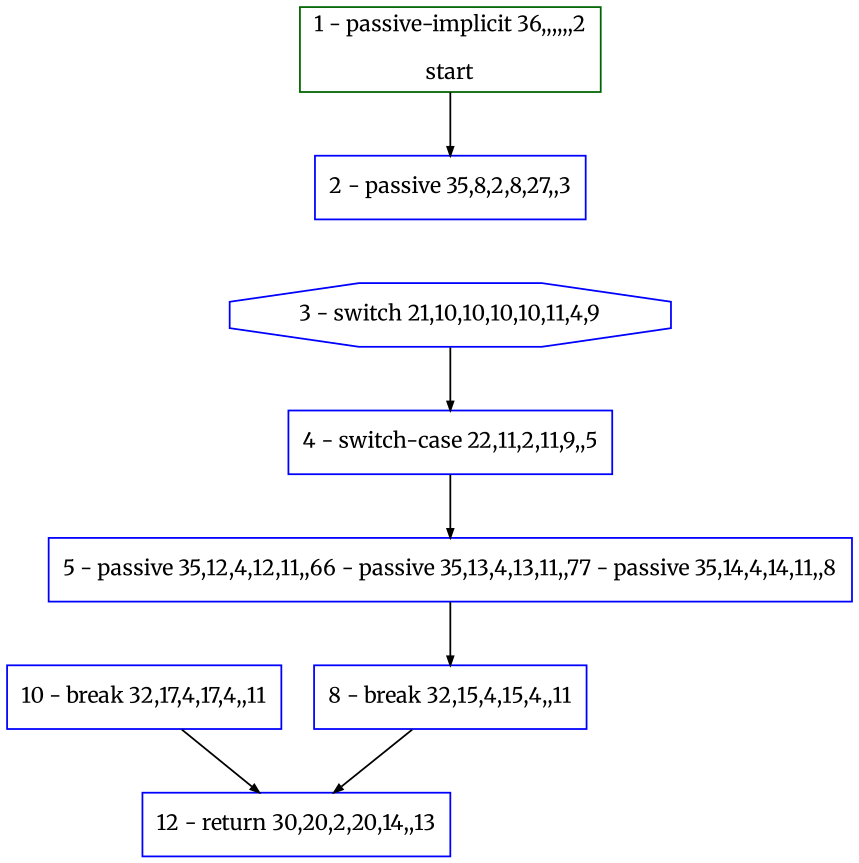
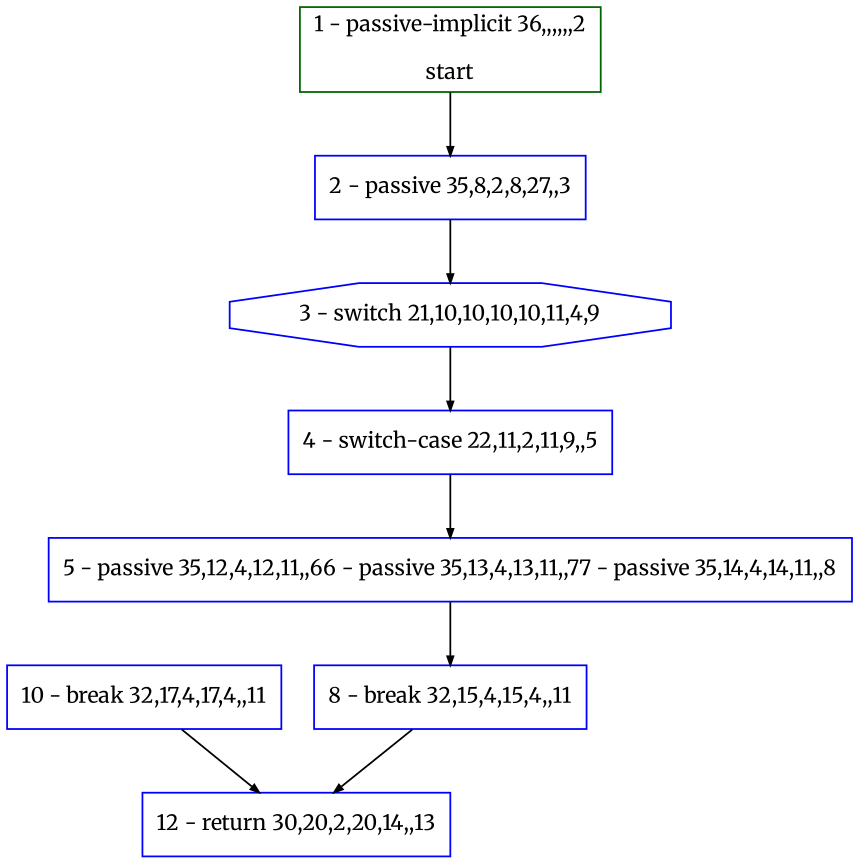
none -> (450, 247)
